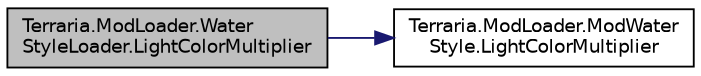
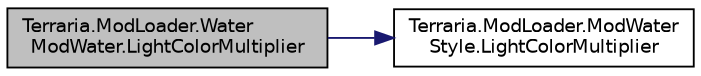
(167, 38) -> (167, 38)
